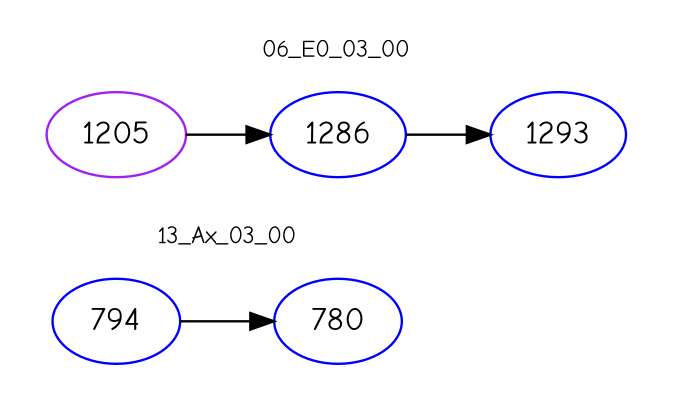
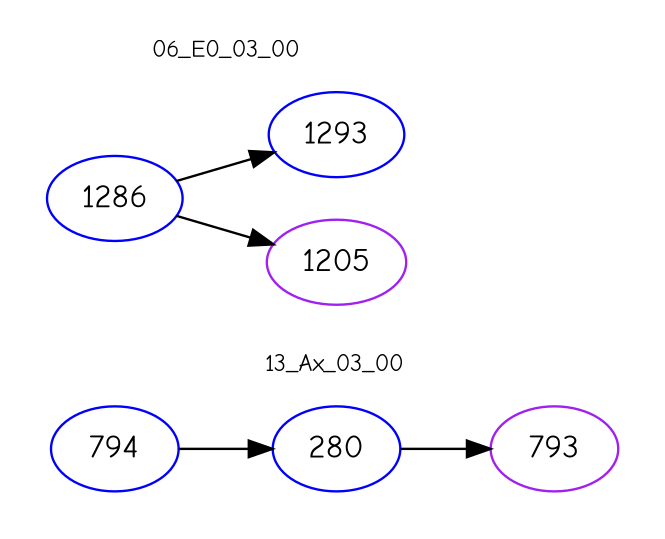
(216, 135) -> (213, 227)
(338, 321) -> (337, 449)
none -> (554, 449)
